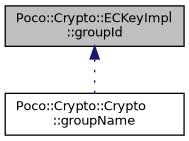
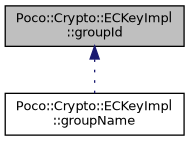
(95, 114) -> (95, 114)
